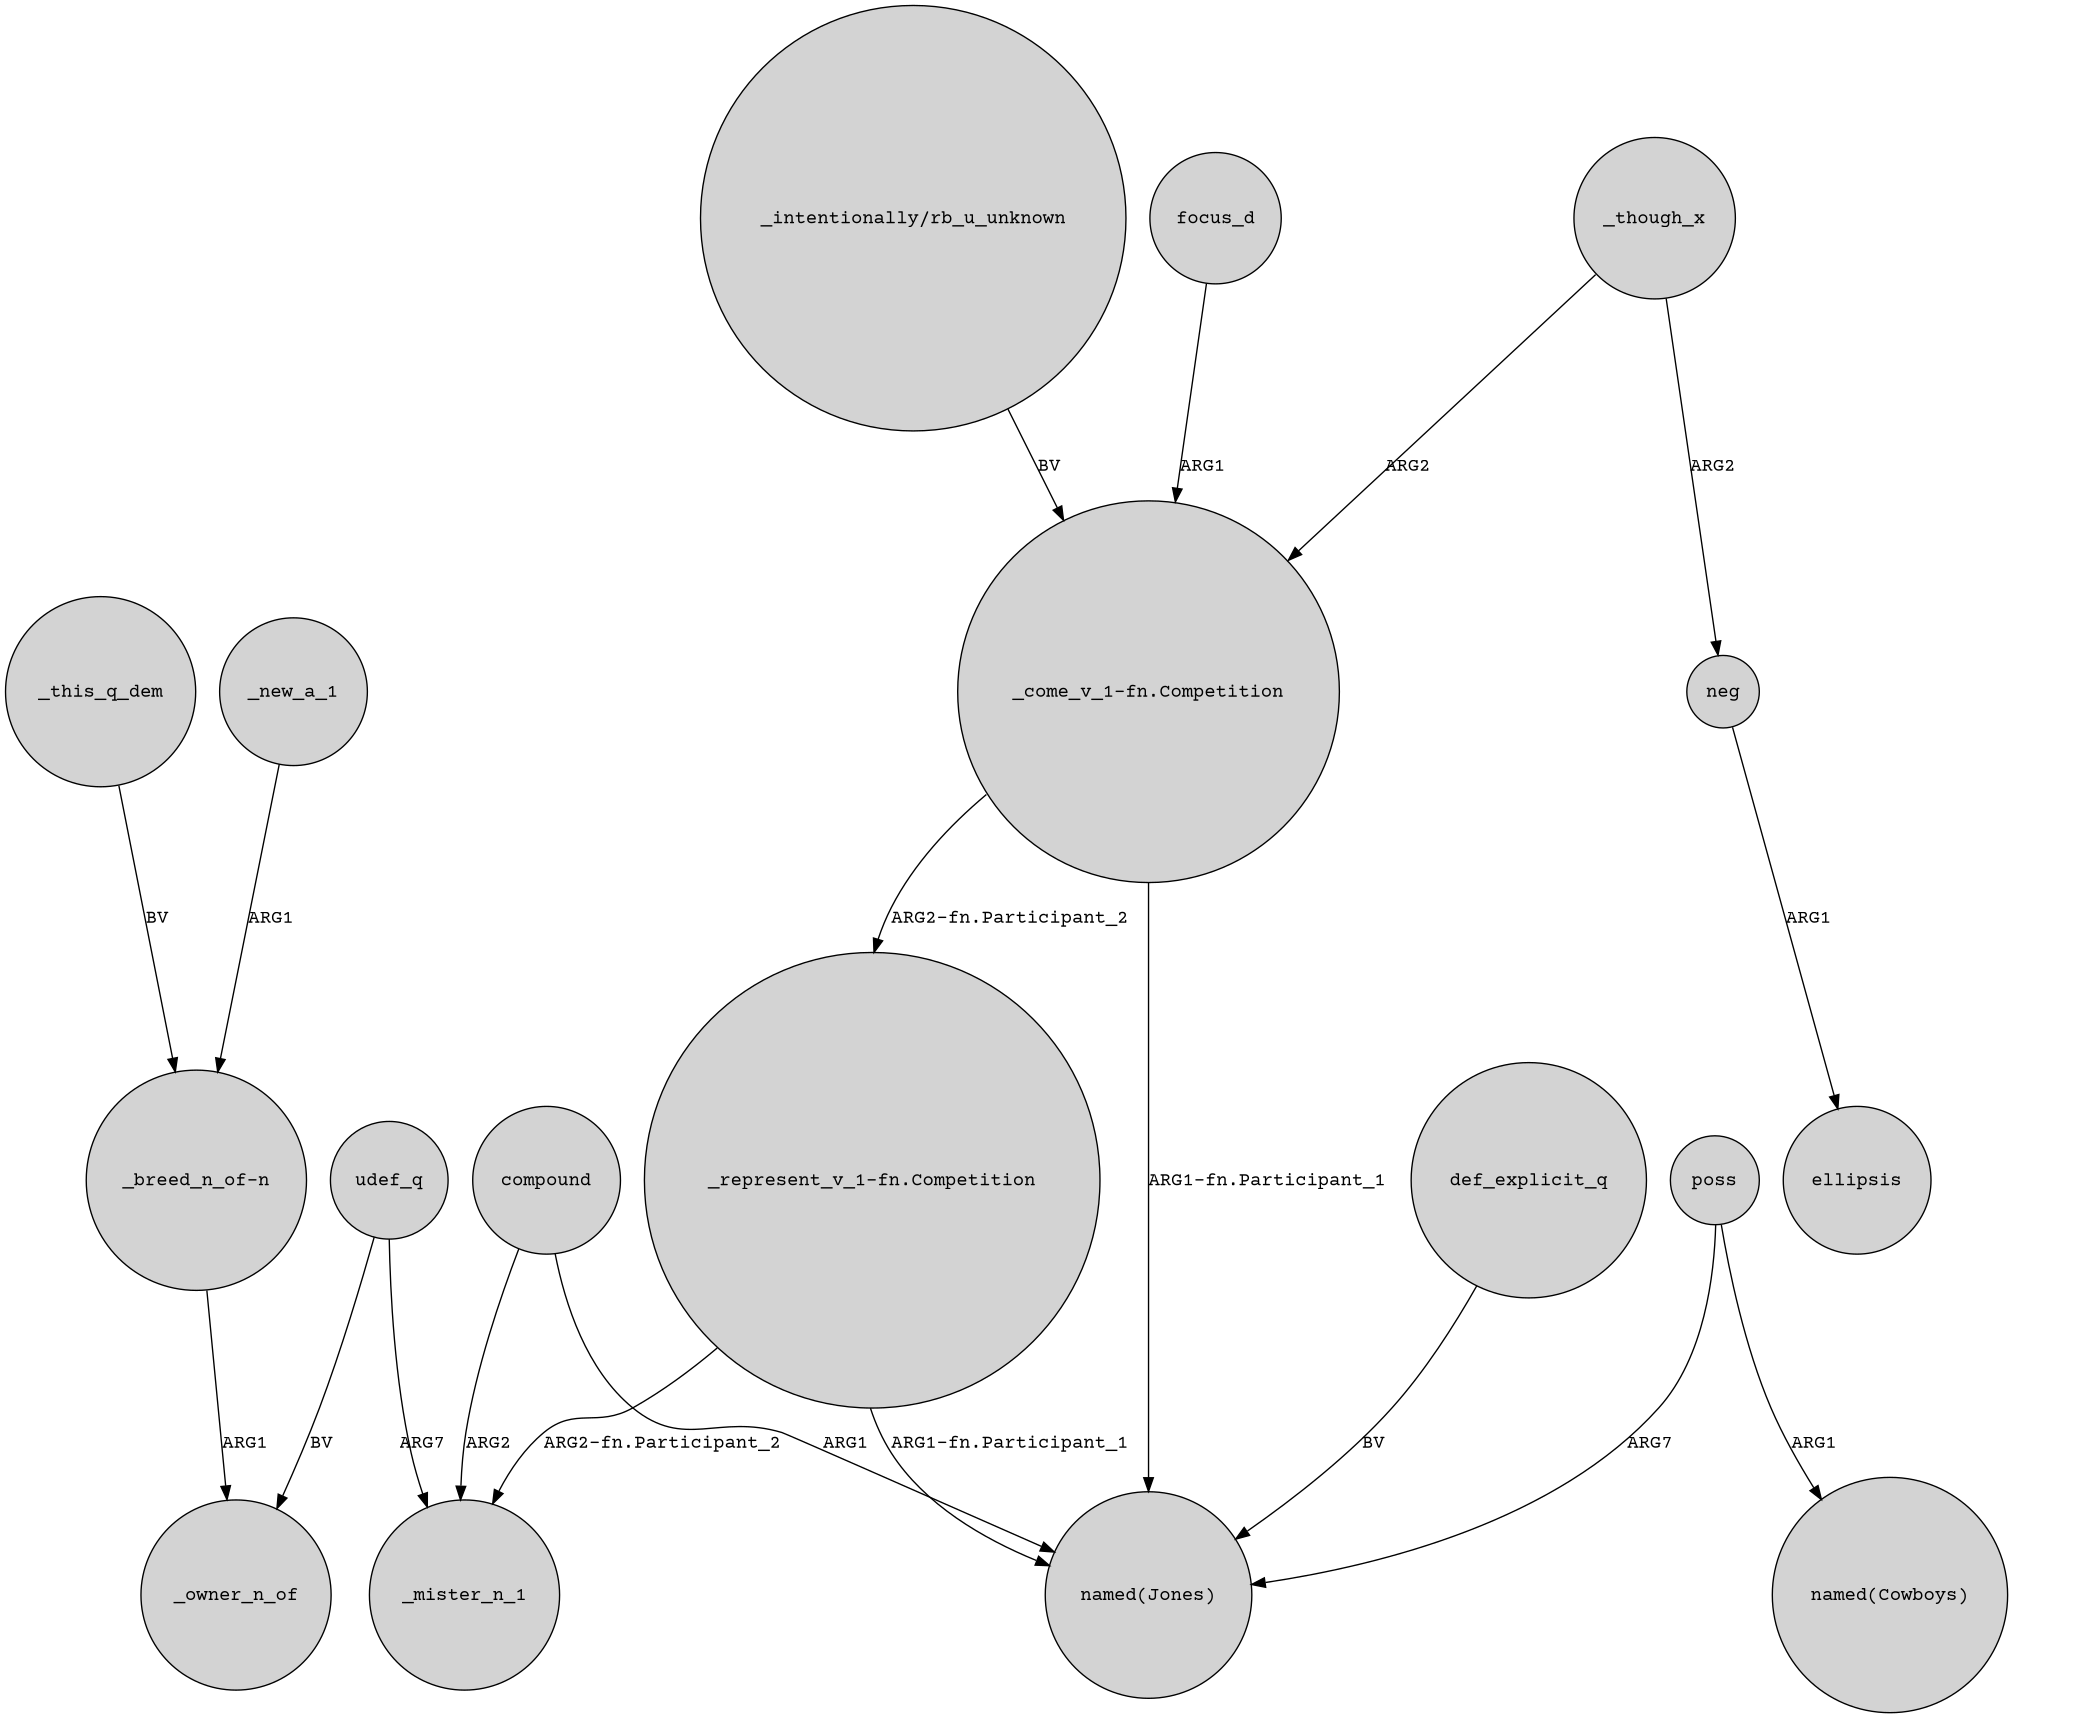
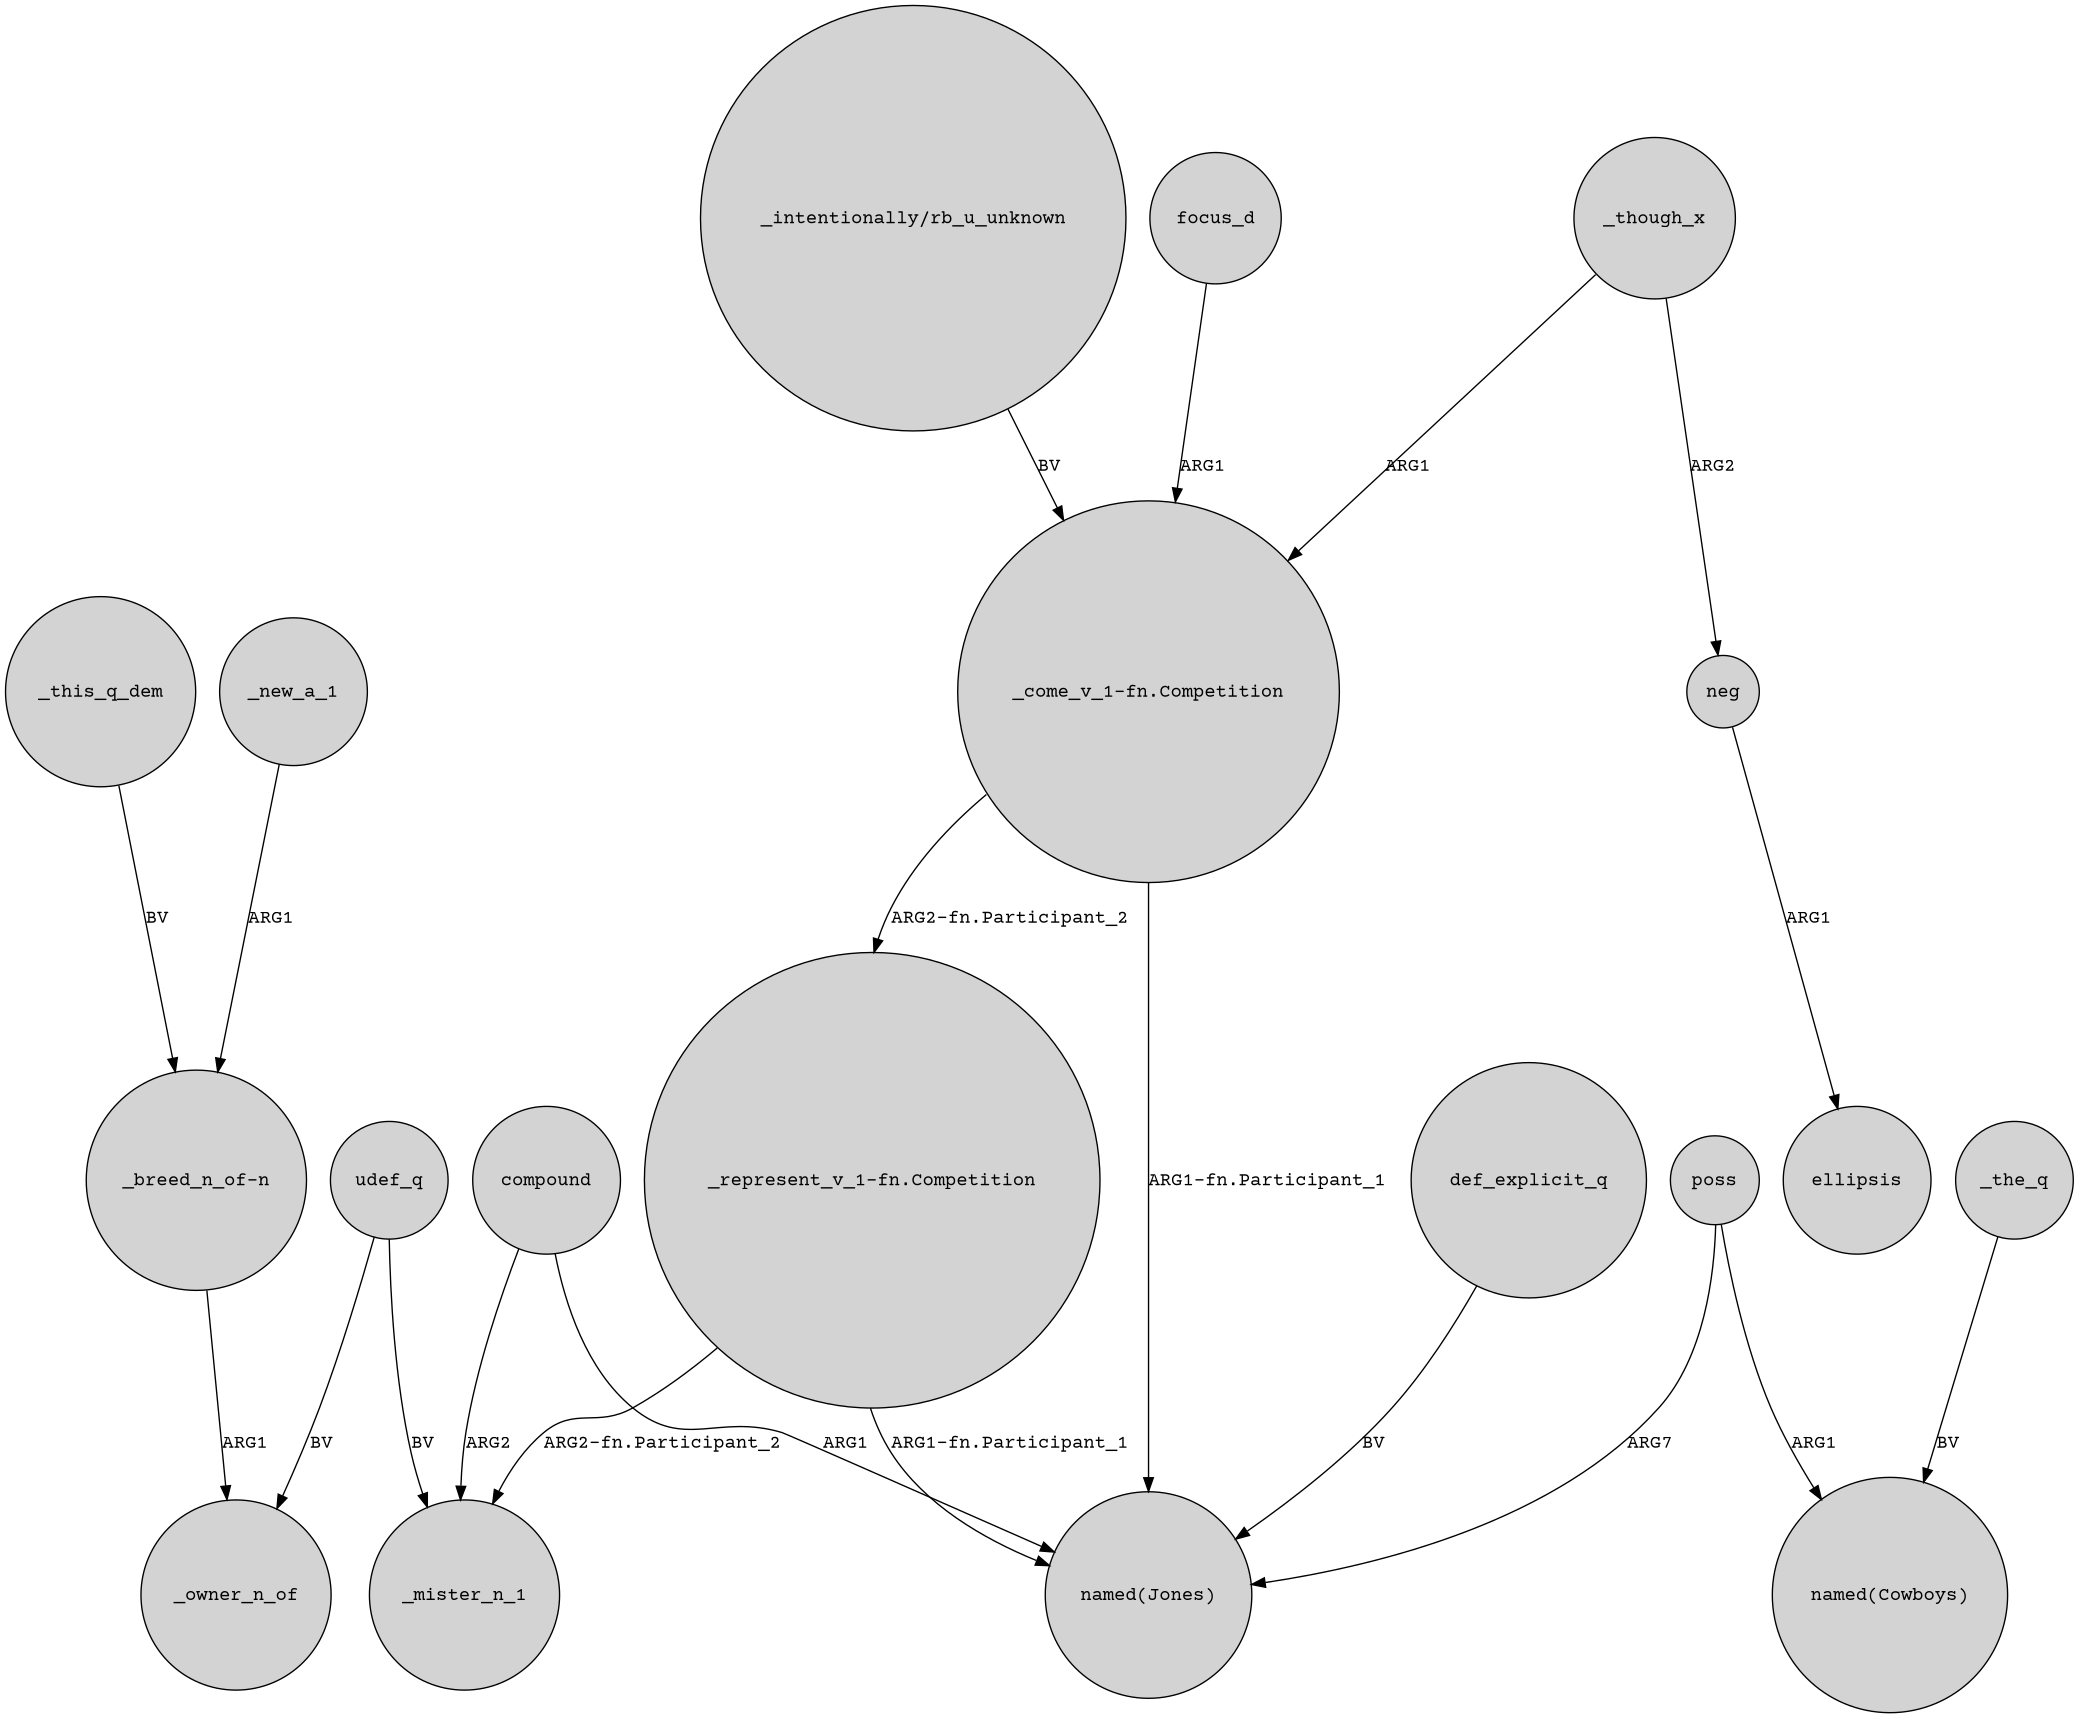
(1408, 466) -> (1408, 466)
none -> (2014, 1180)
(423, 1443) -> (423, 1443)
